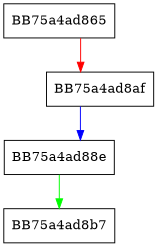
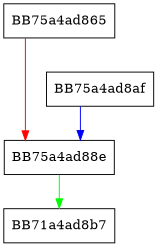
(81, 50) -> (25, 84)
(59, 226) -> (59, 226)
